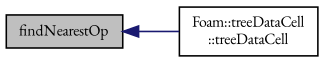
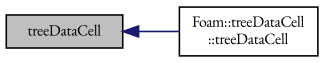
(65, 31) -> (65, 31)
